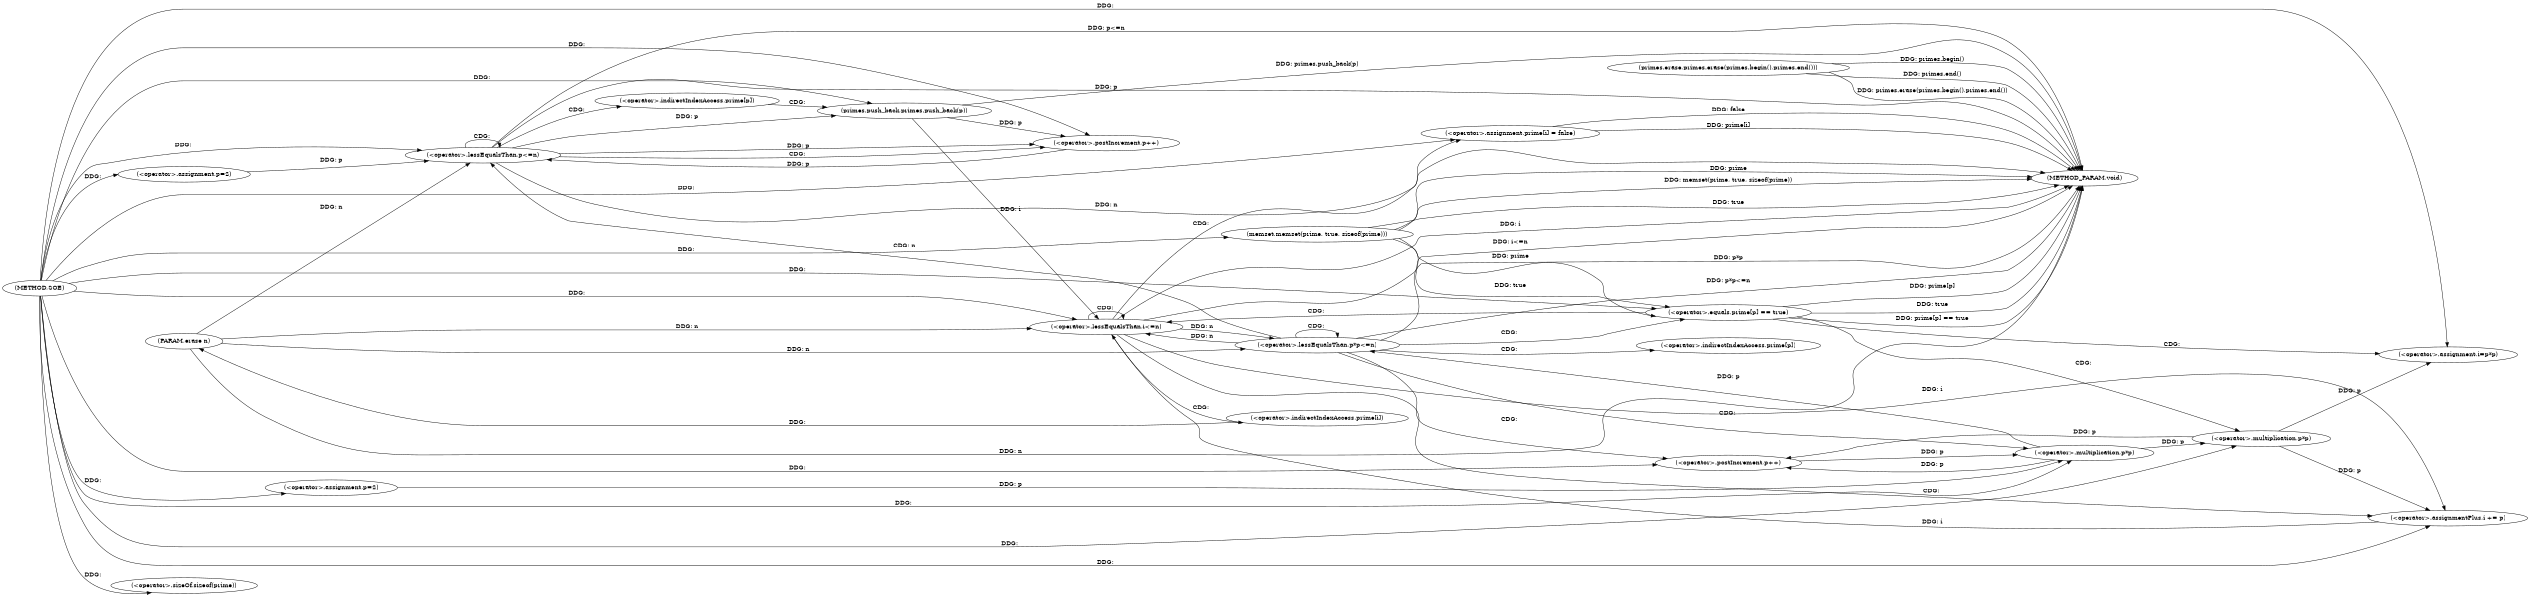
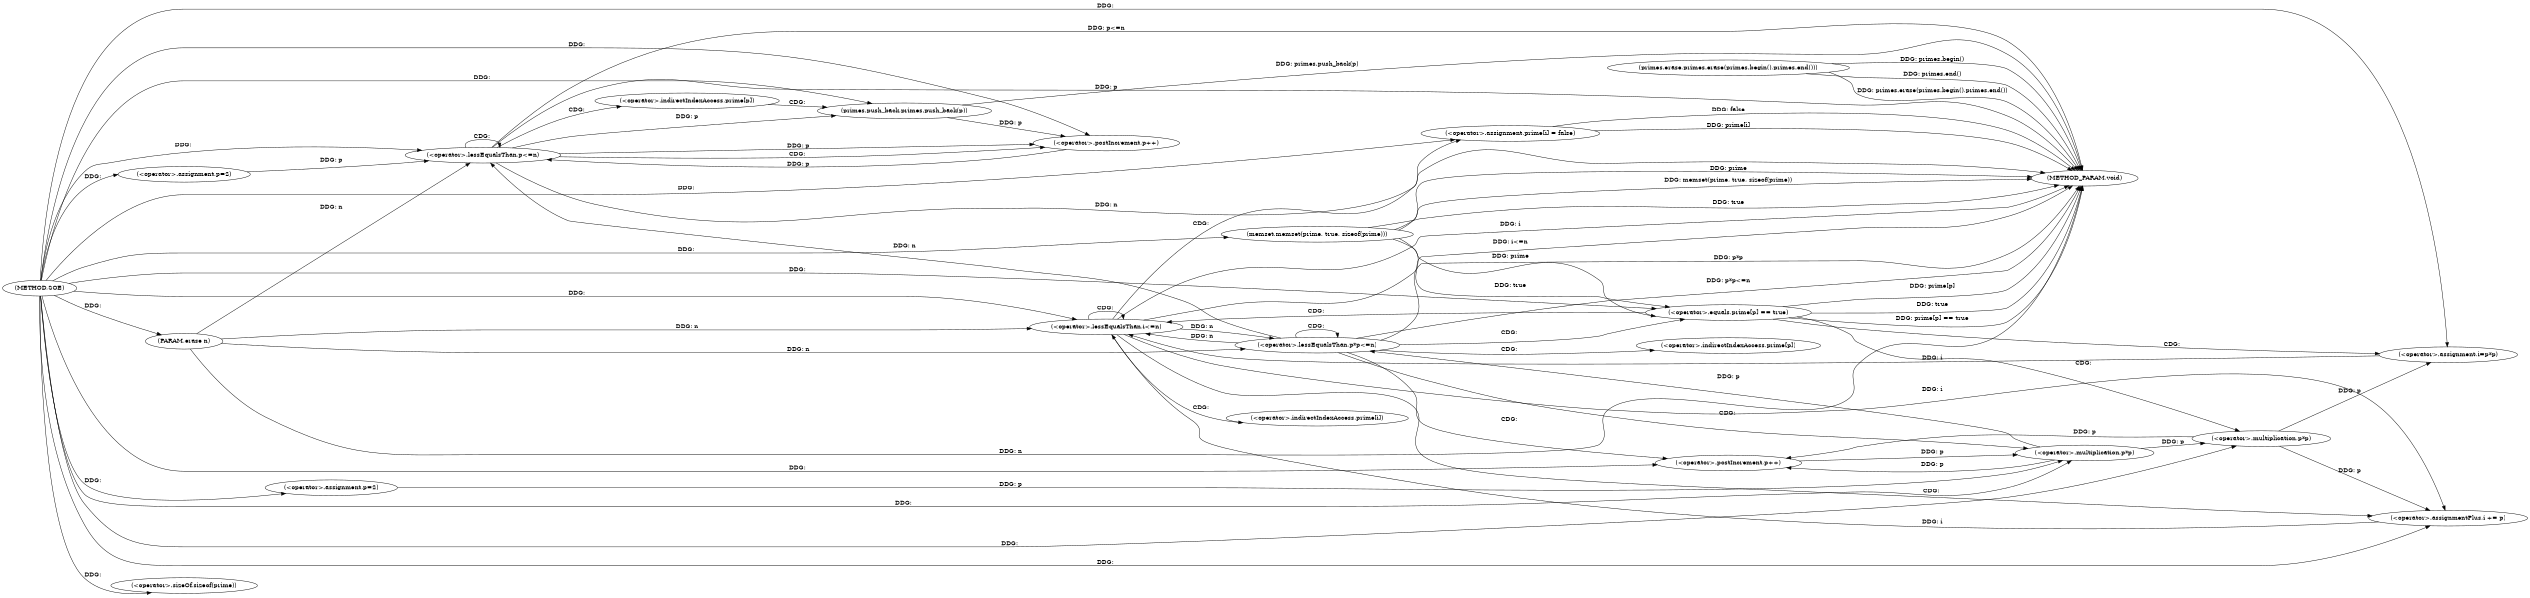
(1004, 217) -> (1755, 363)
(904, 246) -> (904, 246)
(715, 426) -> (105, 317)
